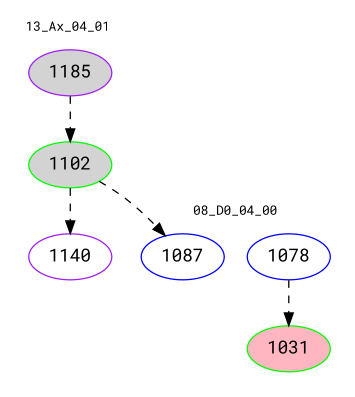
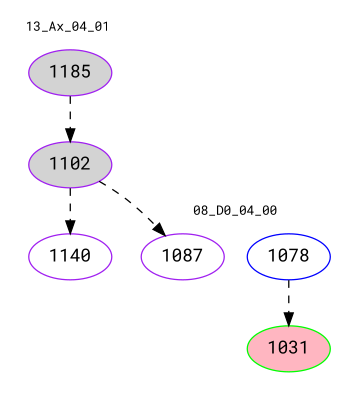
(70, 165) -> (70, 165)
(183, 257) -> (183, 257)
